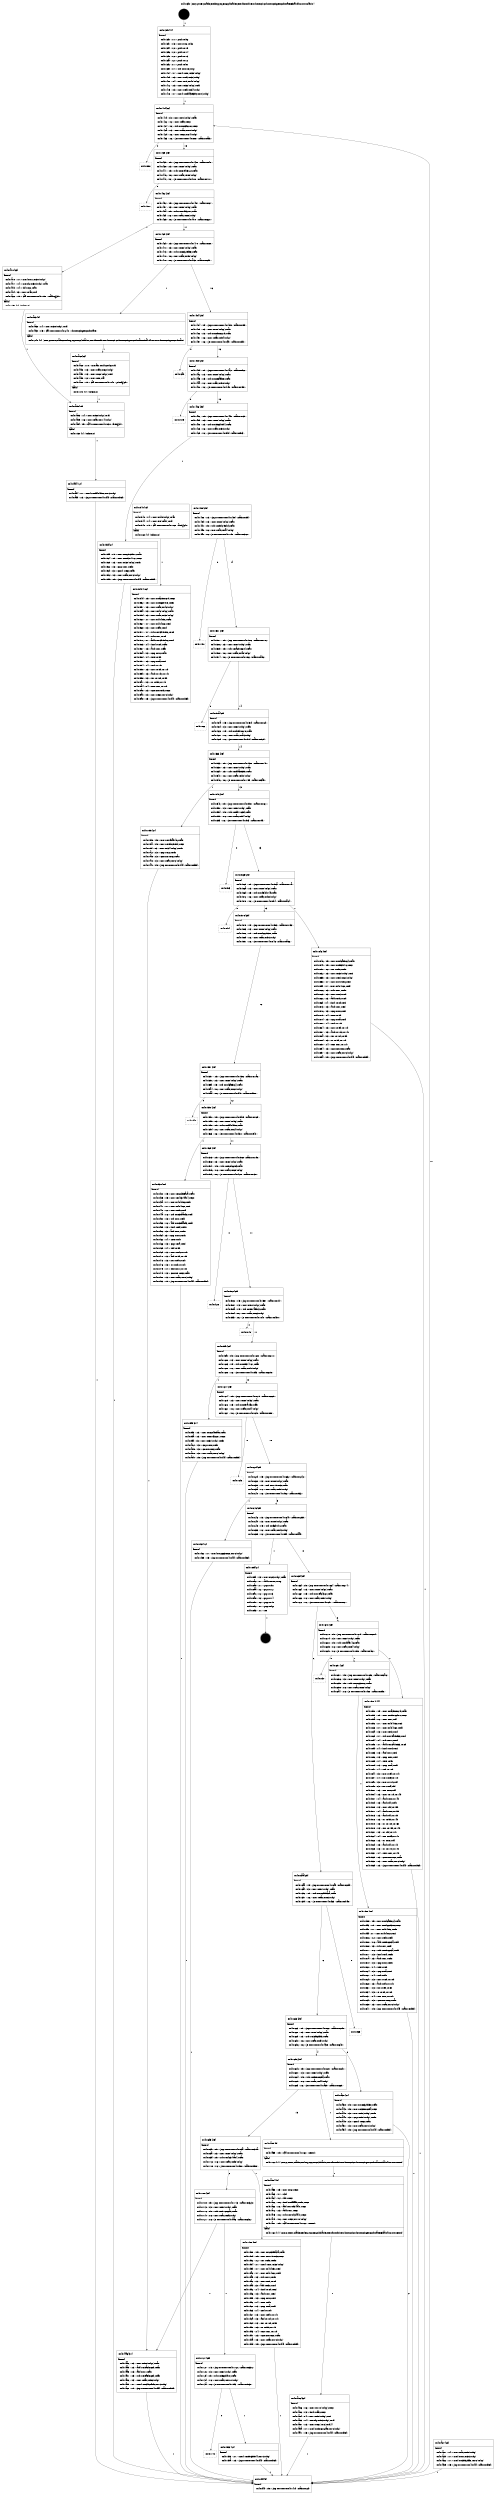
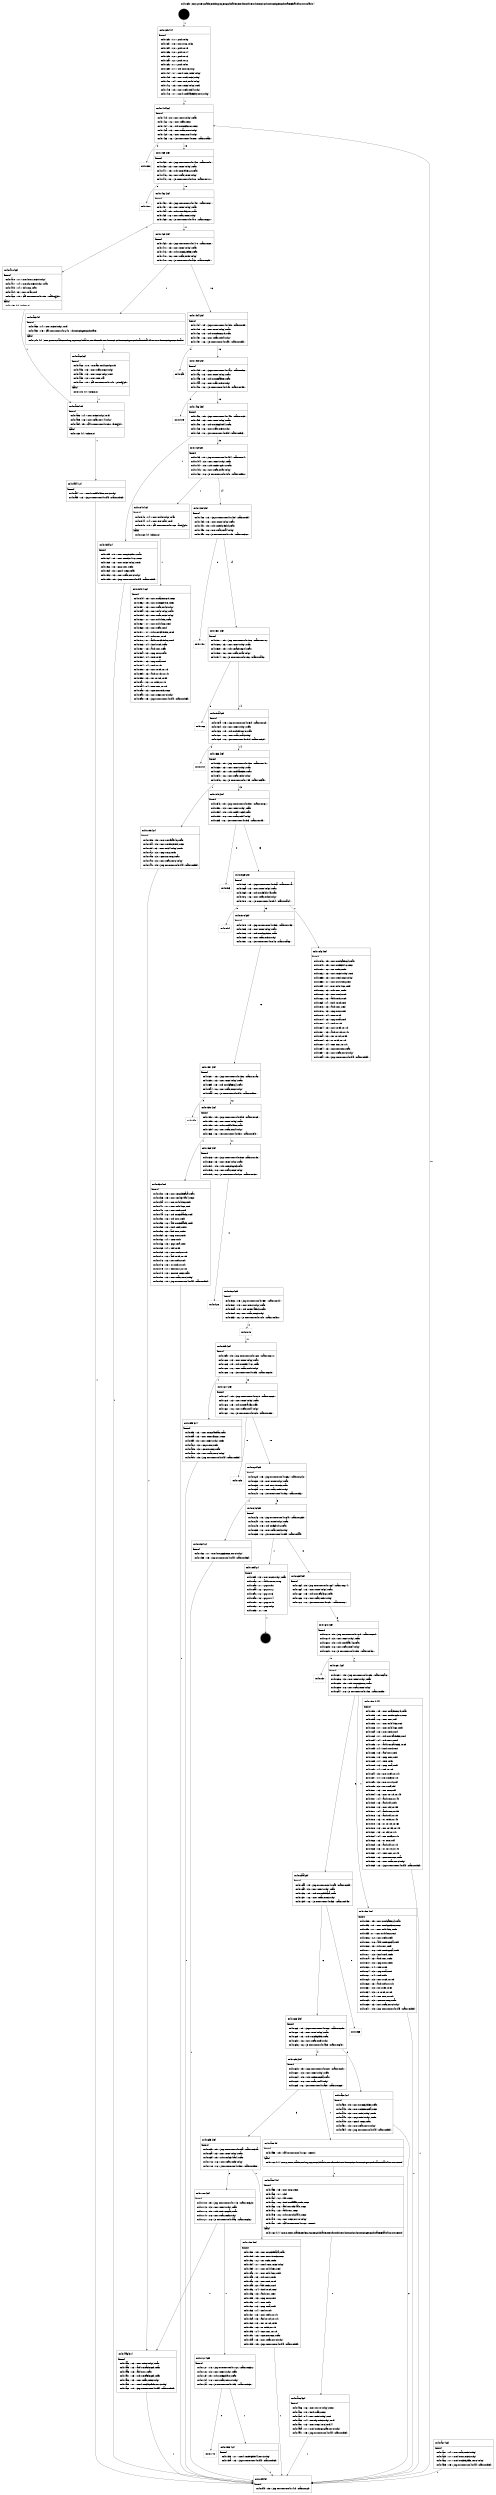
none -> (184, 186)
none -> (218, 461)
none -> (200, 767)
(242, 1232) -> none
(254, 1332) -> (246, 1339)
(395, 1671) -> none
(312, 1738) -> (339, 1783)
(424, 1792) -> none
(296, 2113) -> (296, 2113)
